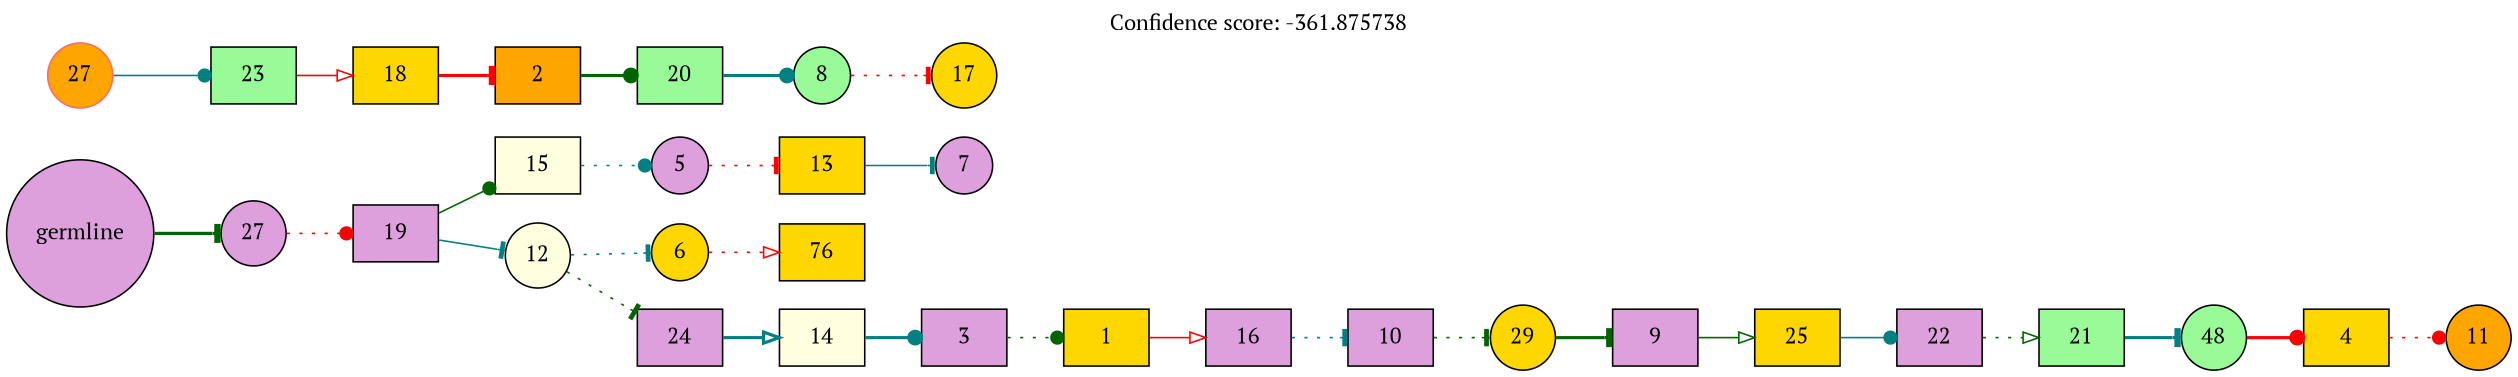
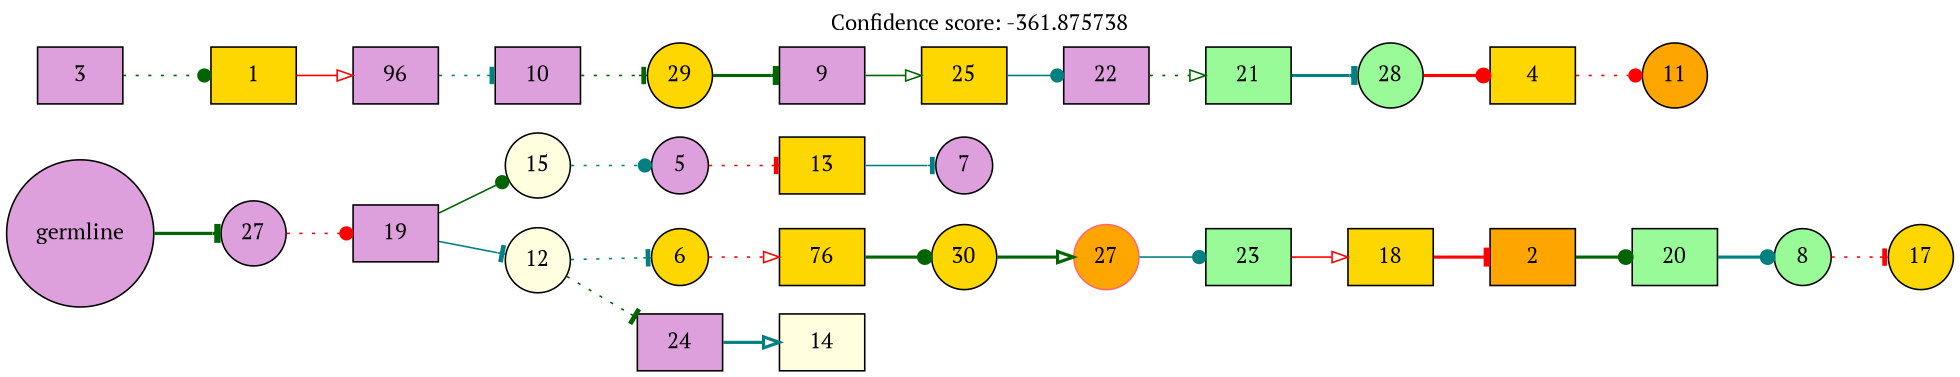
(538, 165) -> (538, 165)
none -> (964, 257)
(887, 338) -> none
(1248, 338) -> (396, 75)
(2214, 338) -> (1391, 75)
